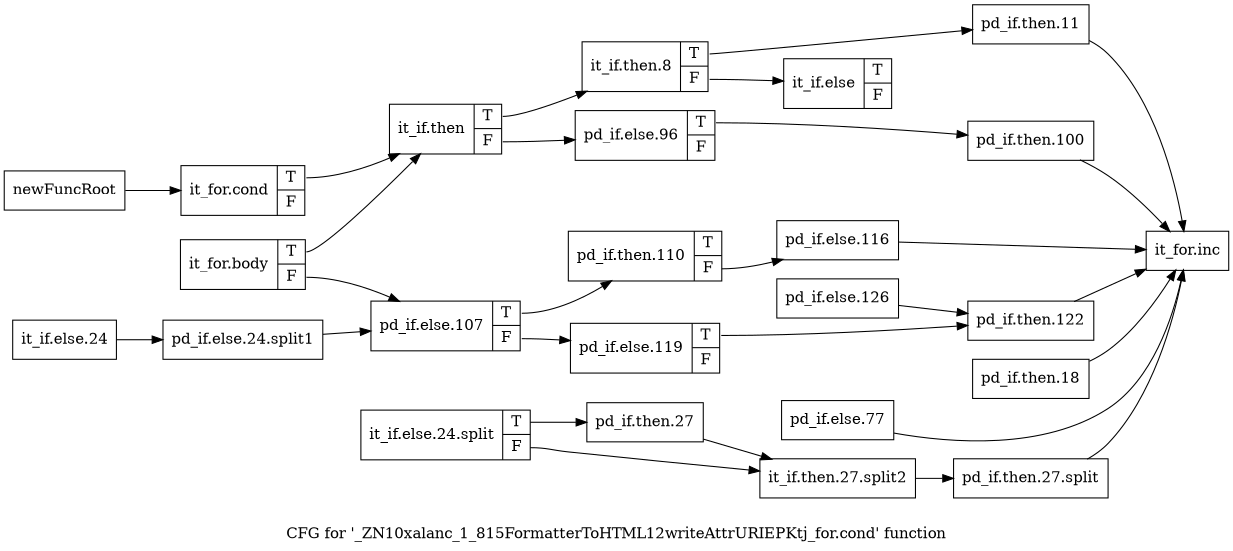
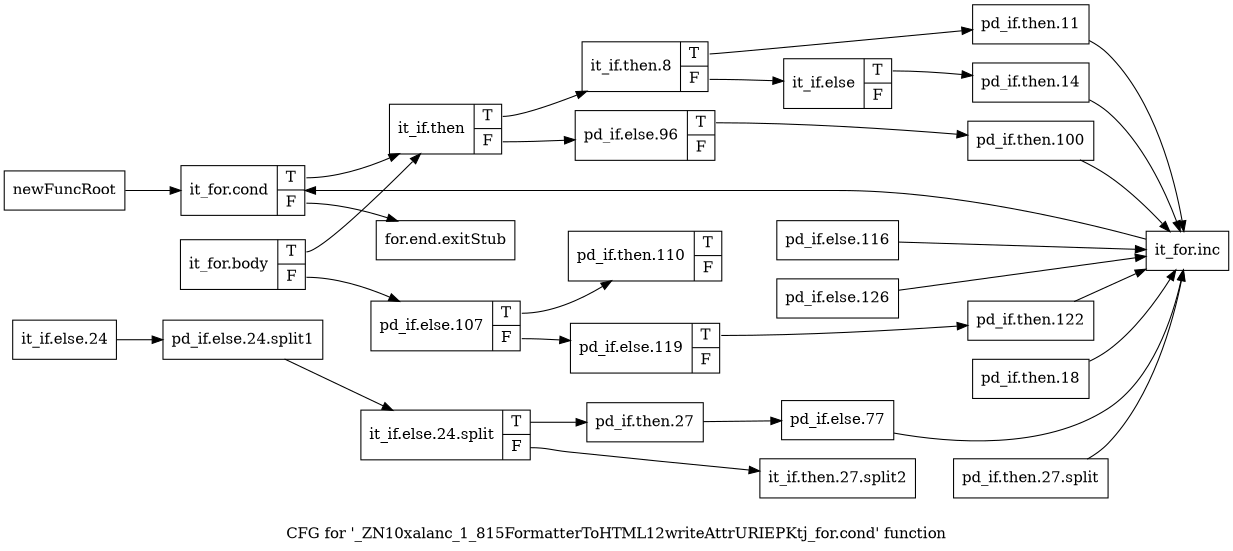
none -> (1031, 83)
none -> (733, 190)
none -> (446, 240)
(747, 267) -> none
(928, 309) -> (1017, 274)
(342, 333) -> (334, 382)
(732, 448) -> (737, 421)
(929, 478) -> none
